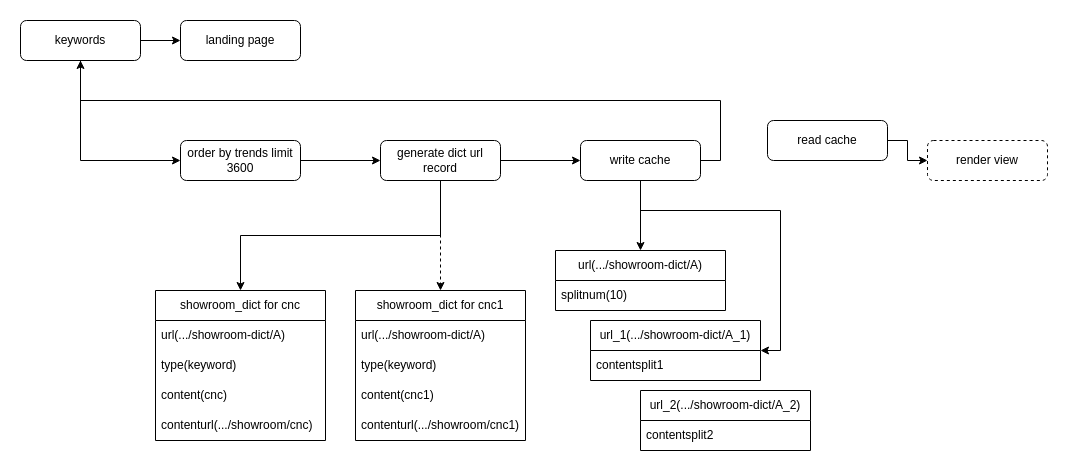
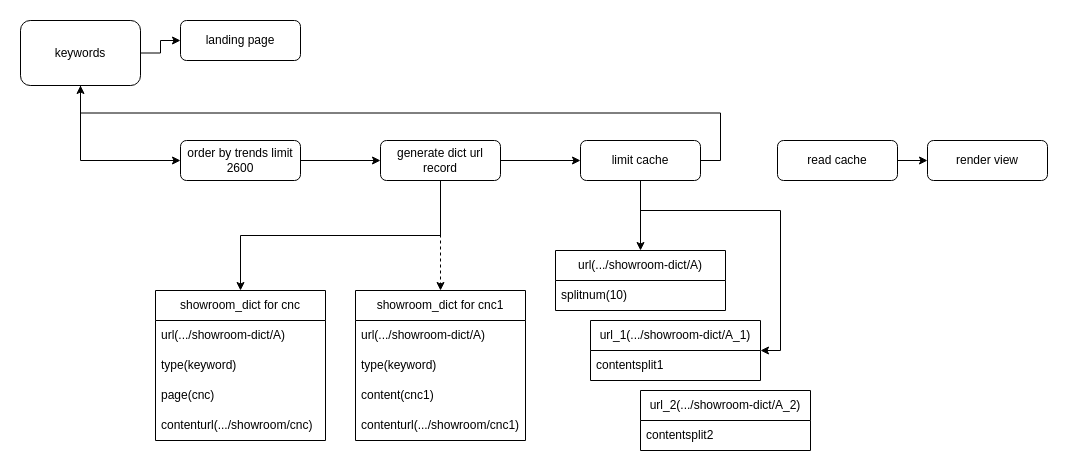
(81, 41) -> (81, 53)
(828, 141) -> (838, 161)
(241, 161) -> (241, 161)
(641, 161) -> (641, 161)
(988, 161) -> (988, 161)
(202, 396) -> (192, 396)
